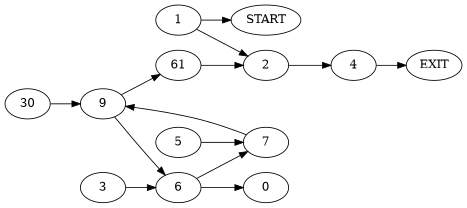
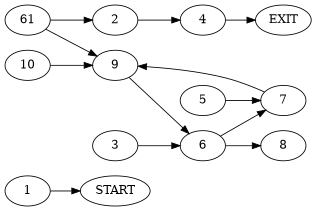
(218, 41) -> none
(137, 87) -> (68, 41)
(28, 104) -> (28, 65)
(266, 188) -> (283, 146)
